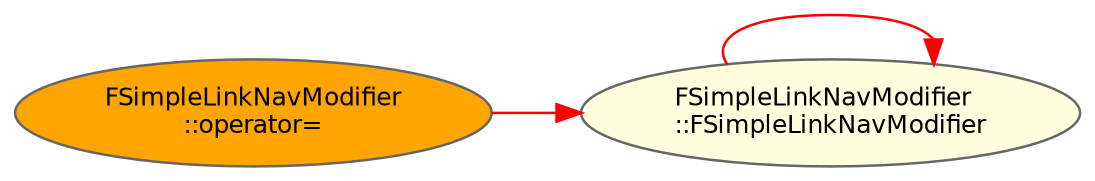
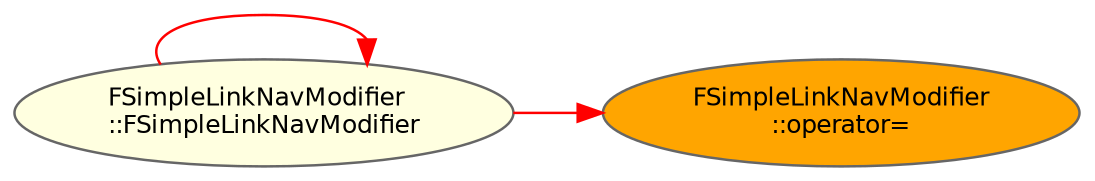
(524, 113) -> (545, 113)
